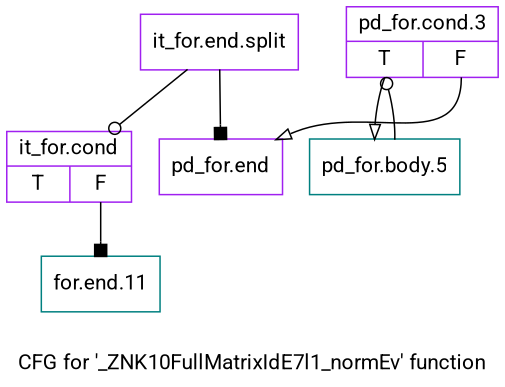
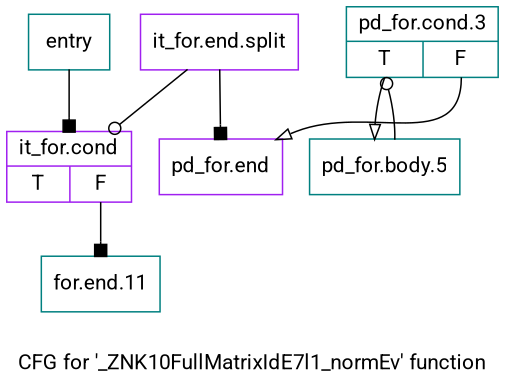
none -> (69, 42)
(422, 42) -> (422, 42)
